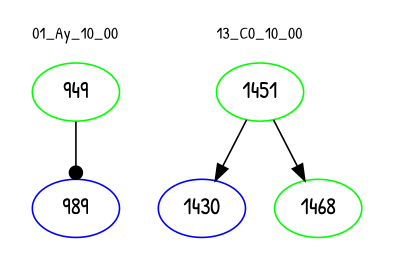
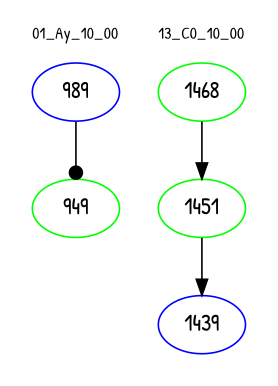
(285, 143) -> (202, 142)
(76, 144) -> (76, 144)
(202, 208) -> (202, 325)
